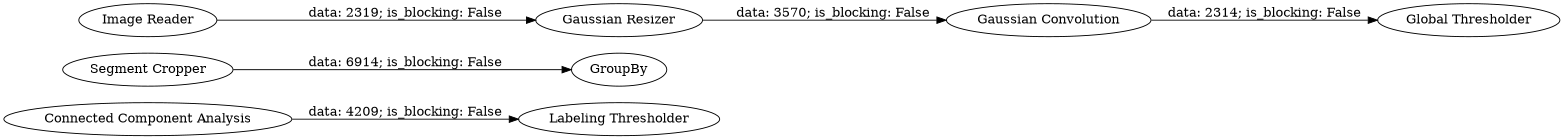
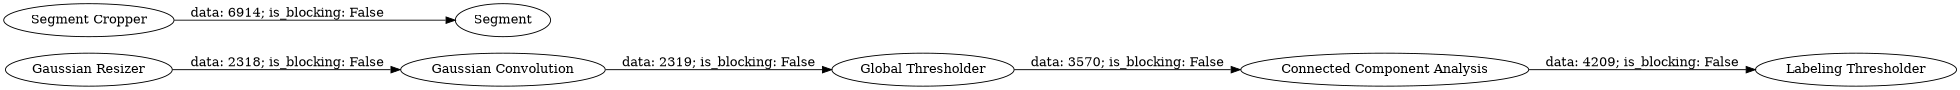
(833, 13) -> (287, 63)
(1264, 13) -> (719, 63)
(148, 20) -> none
(619, 70) -> (503, 20)
none -> (1122, 70)
